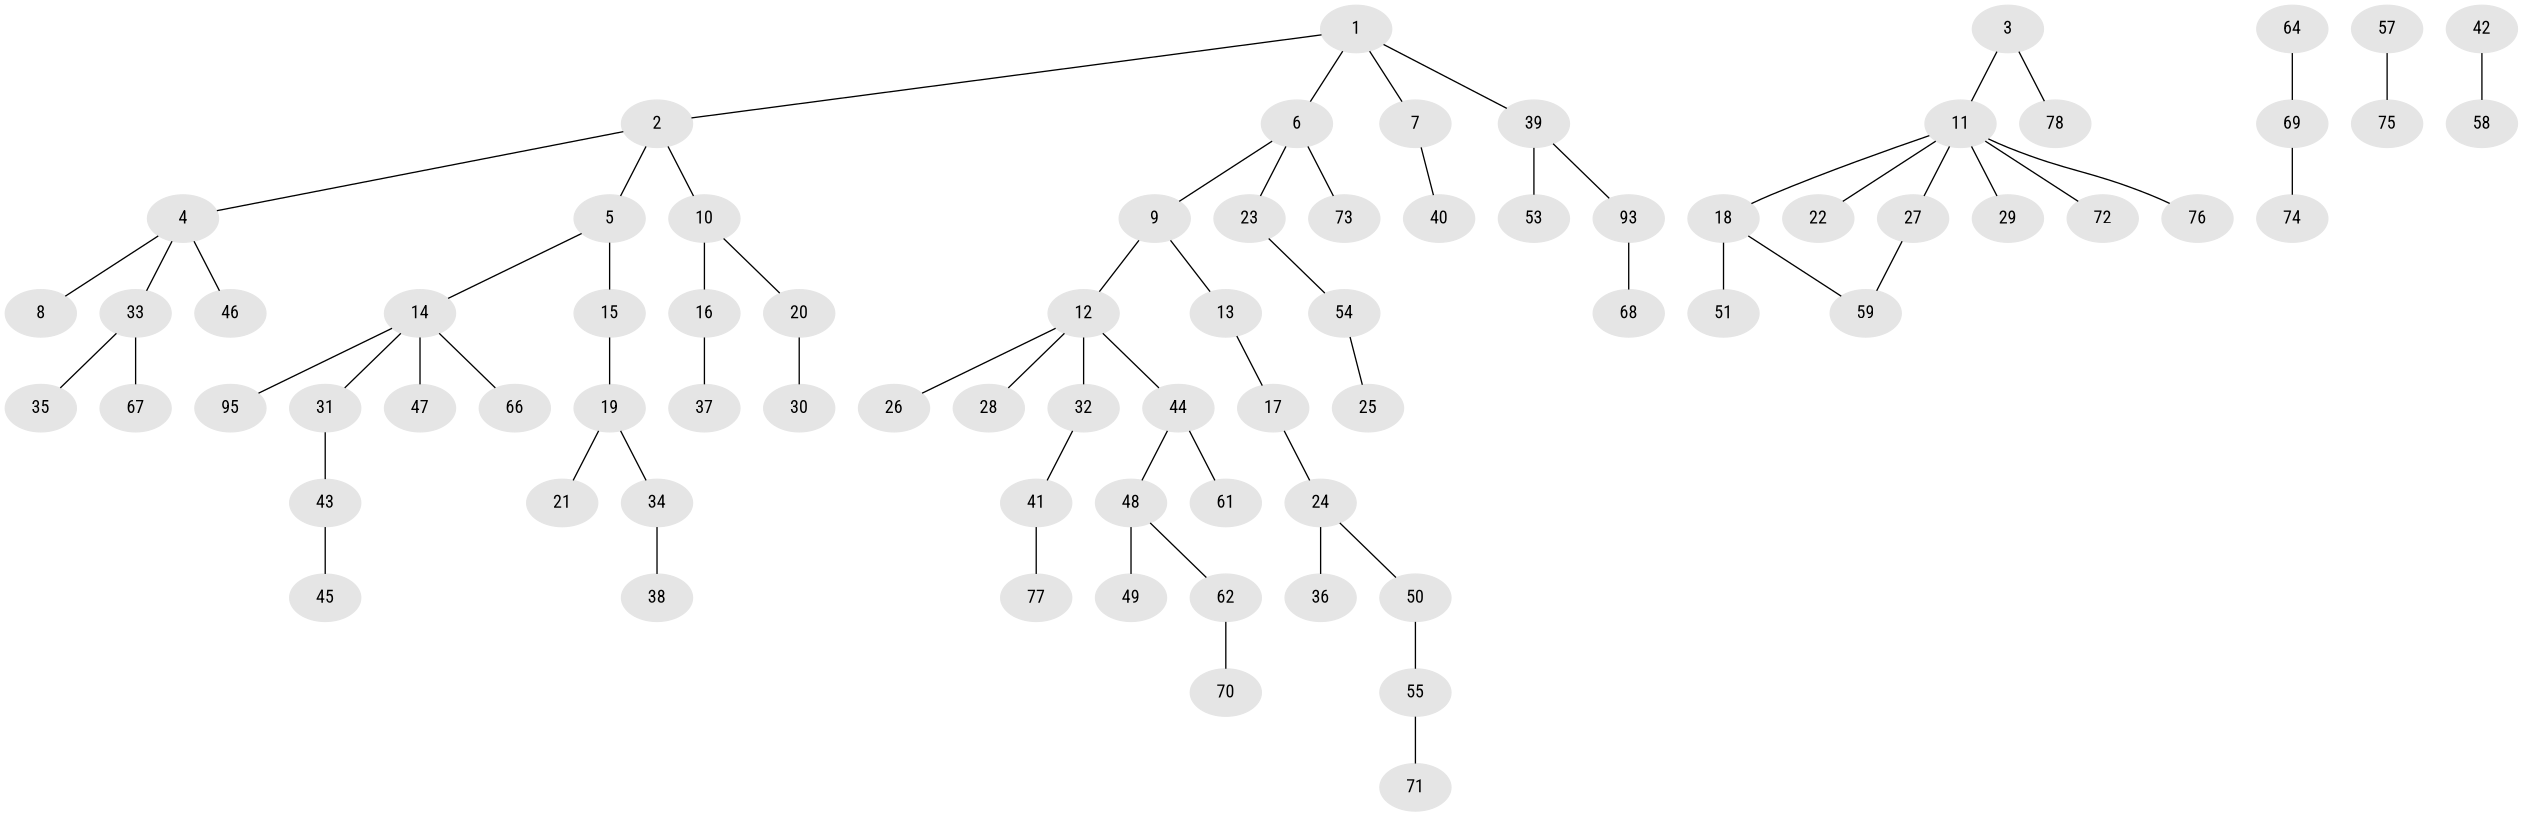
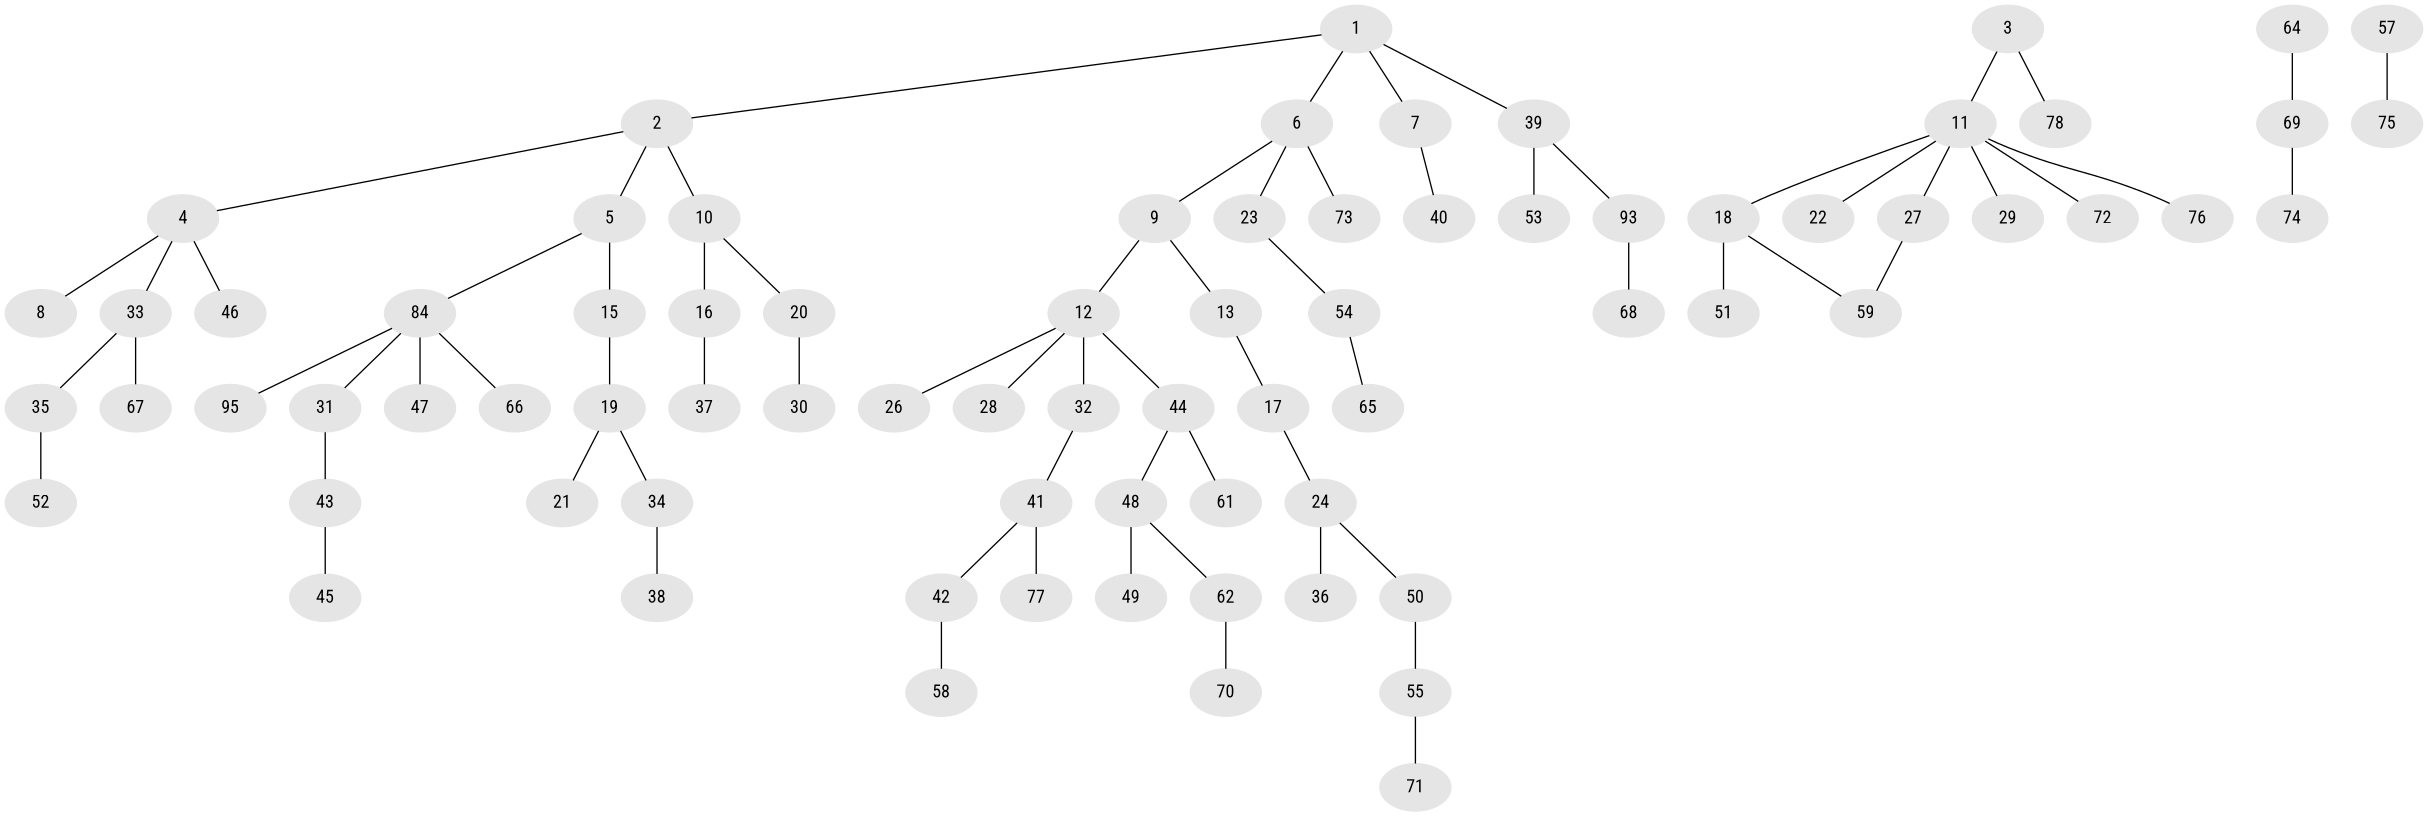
(420, 313) -> (420, 313)
(1368, 408) -> (1368, 408)
none -> (41, 503)
none -> (989, 550)
